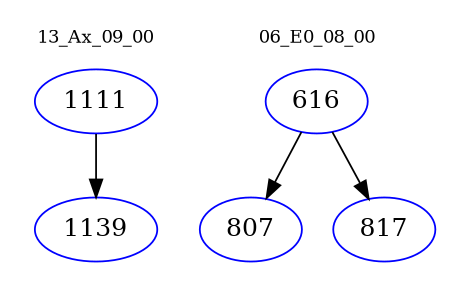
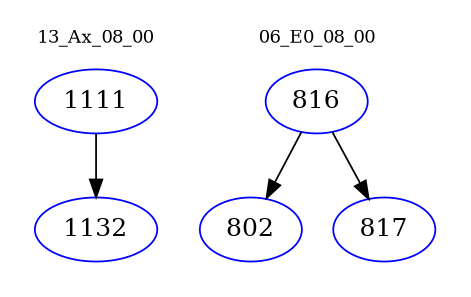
(96, 38) -> (96, 38)
(317, 101) -> (317, 101)
(96, 230) -> (96, 230)
(251, 230) -> (251, 230)
